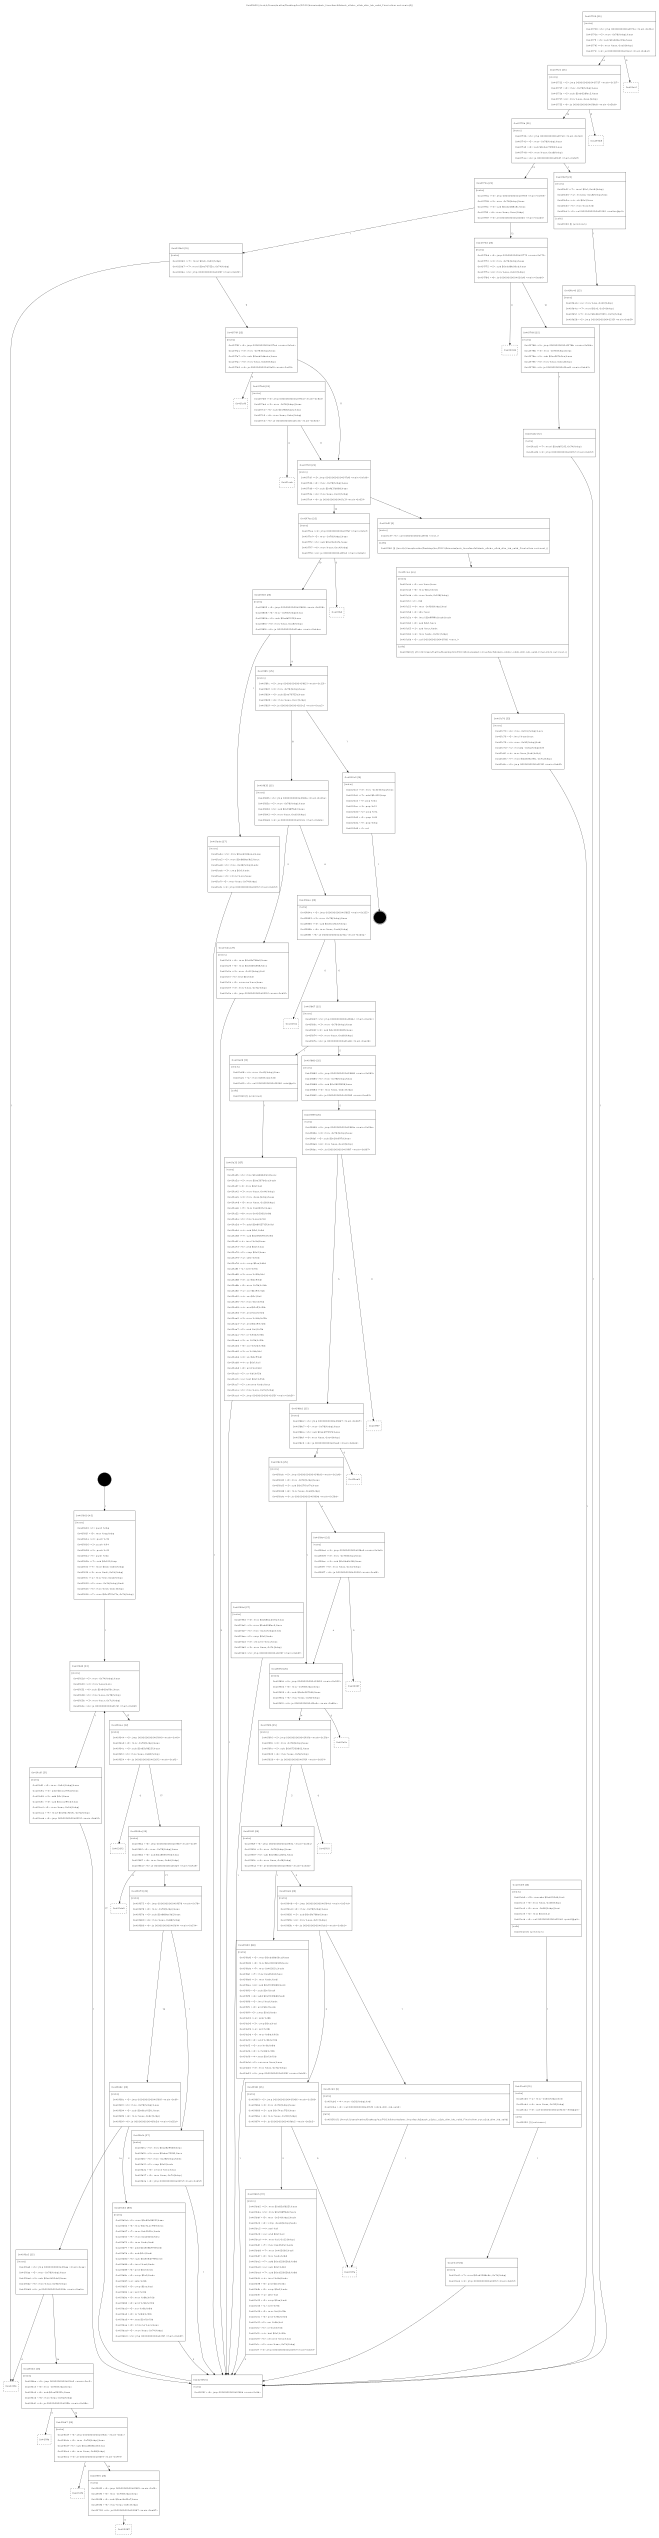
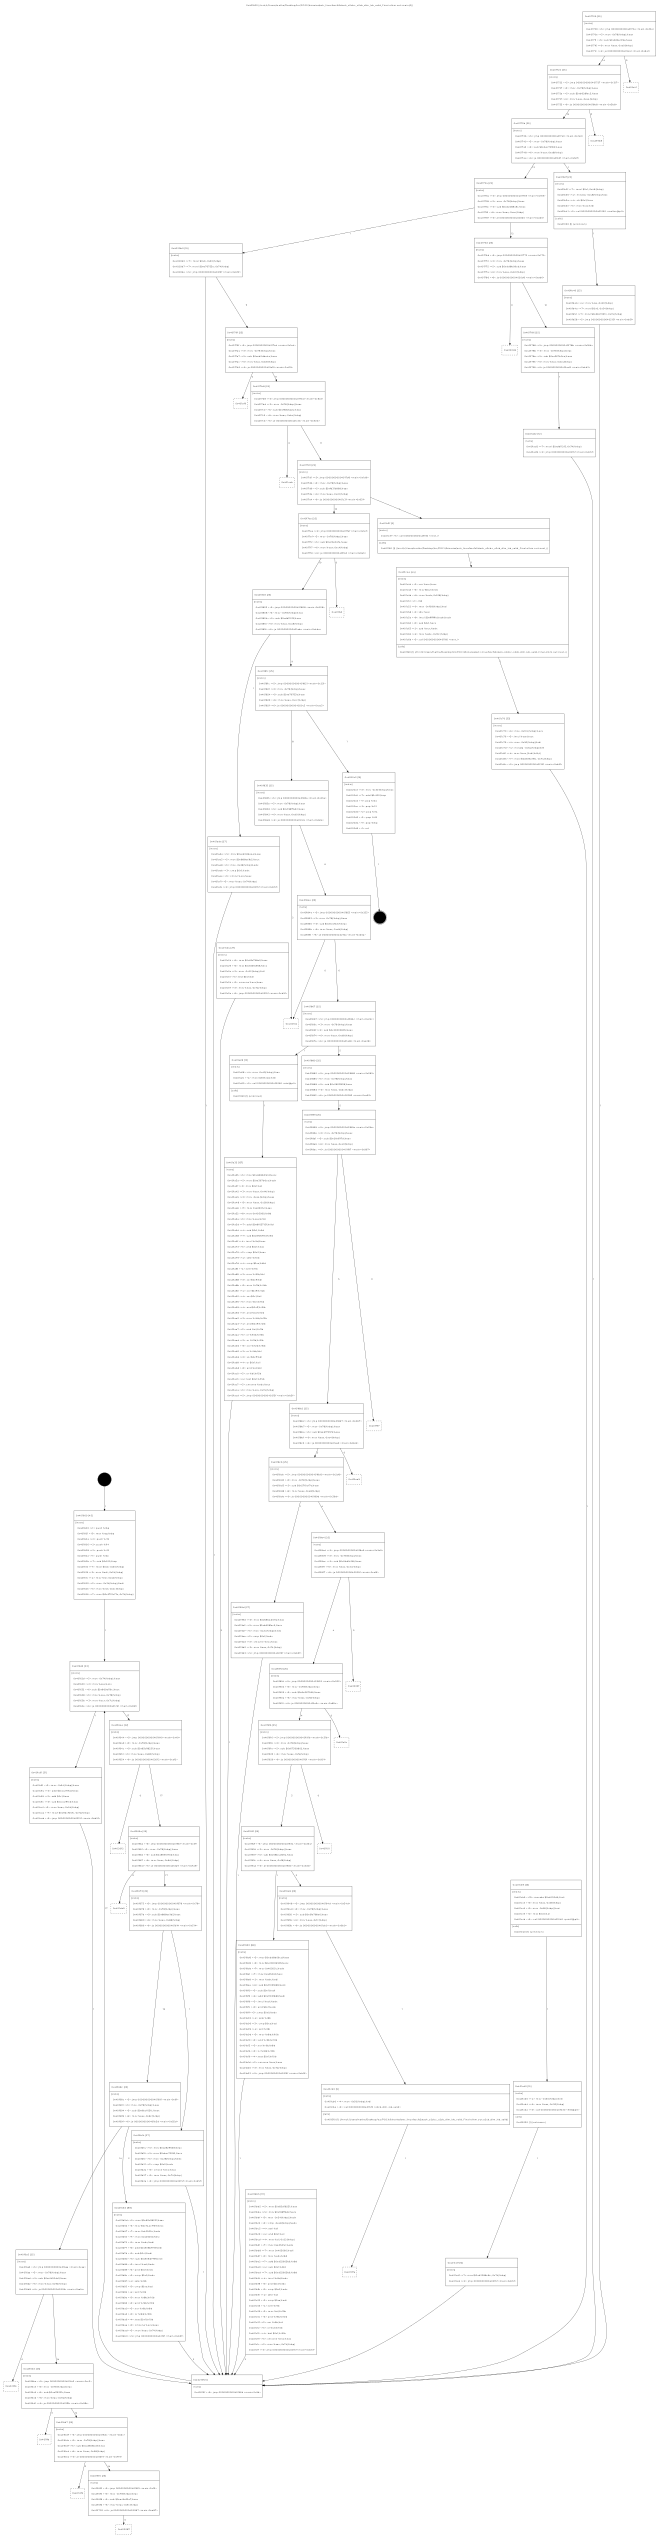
(336, 401) -> (274, 376)
(281, 884) -> (291, 921)
(11, 1266) -> (205, 1326)
(306, 1582) -> (288, 1551)
(282, 2104) -> none
